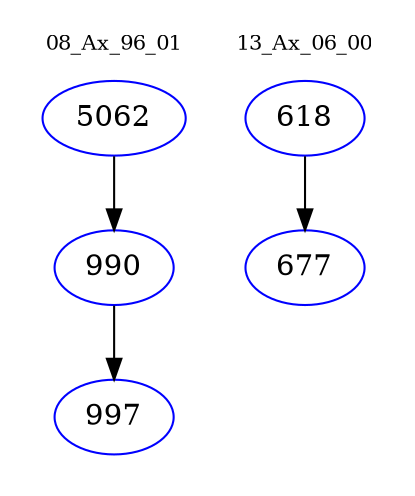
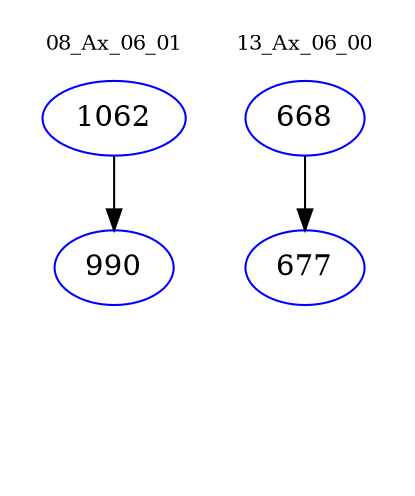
(114, 45) -> (114, 45)
(114, 118) -> (114, 118)
(305, 118) -> (305, 118)
(114, 417) -> none
